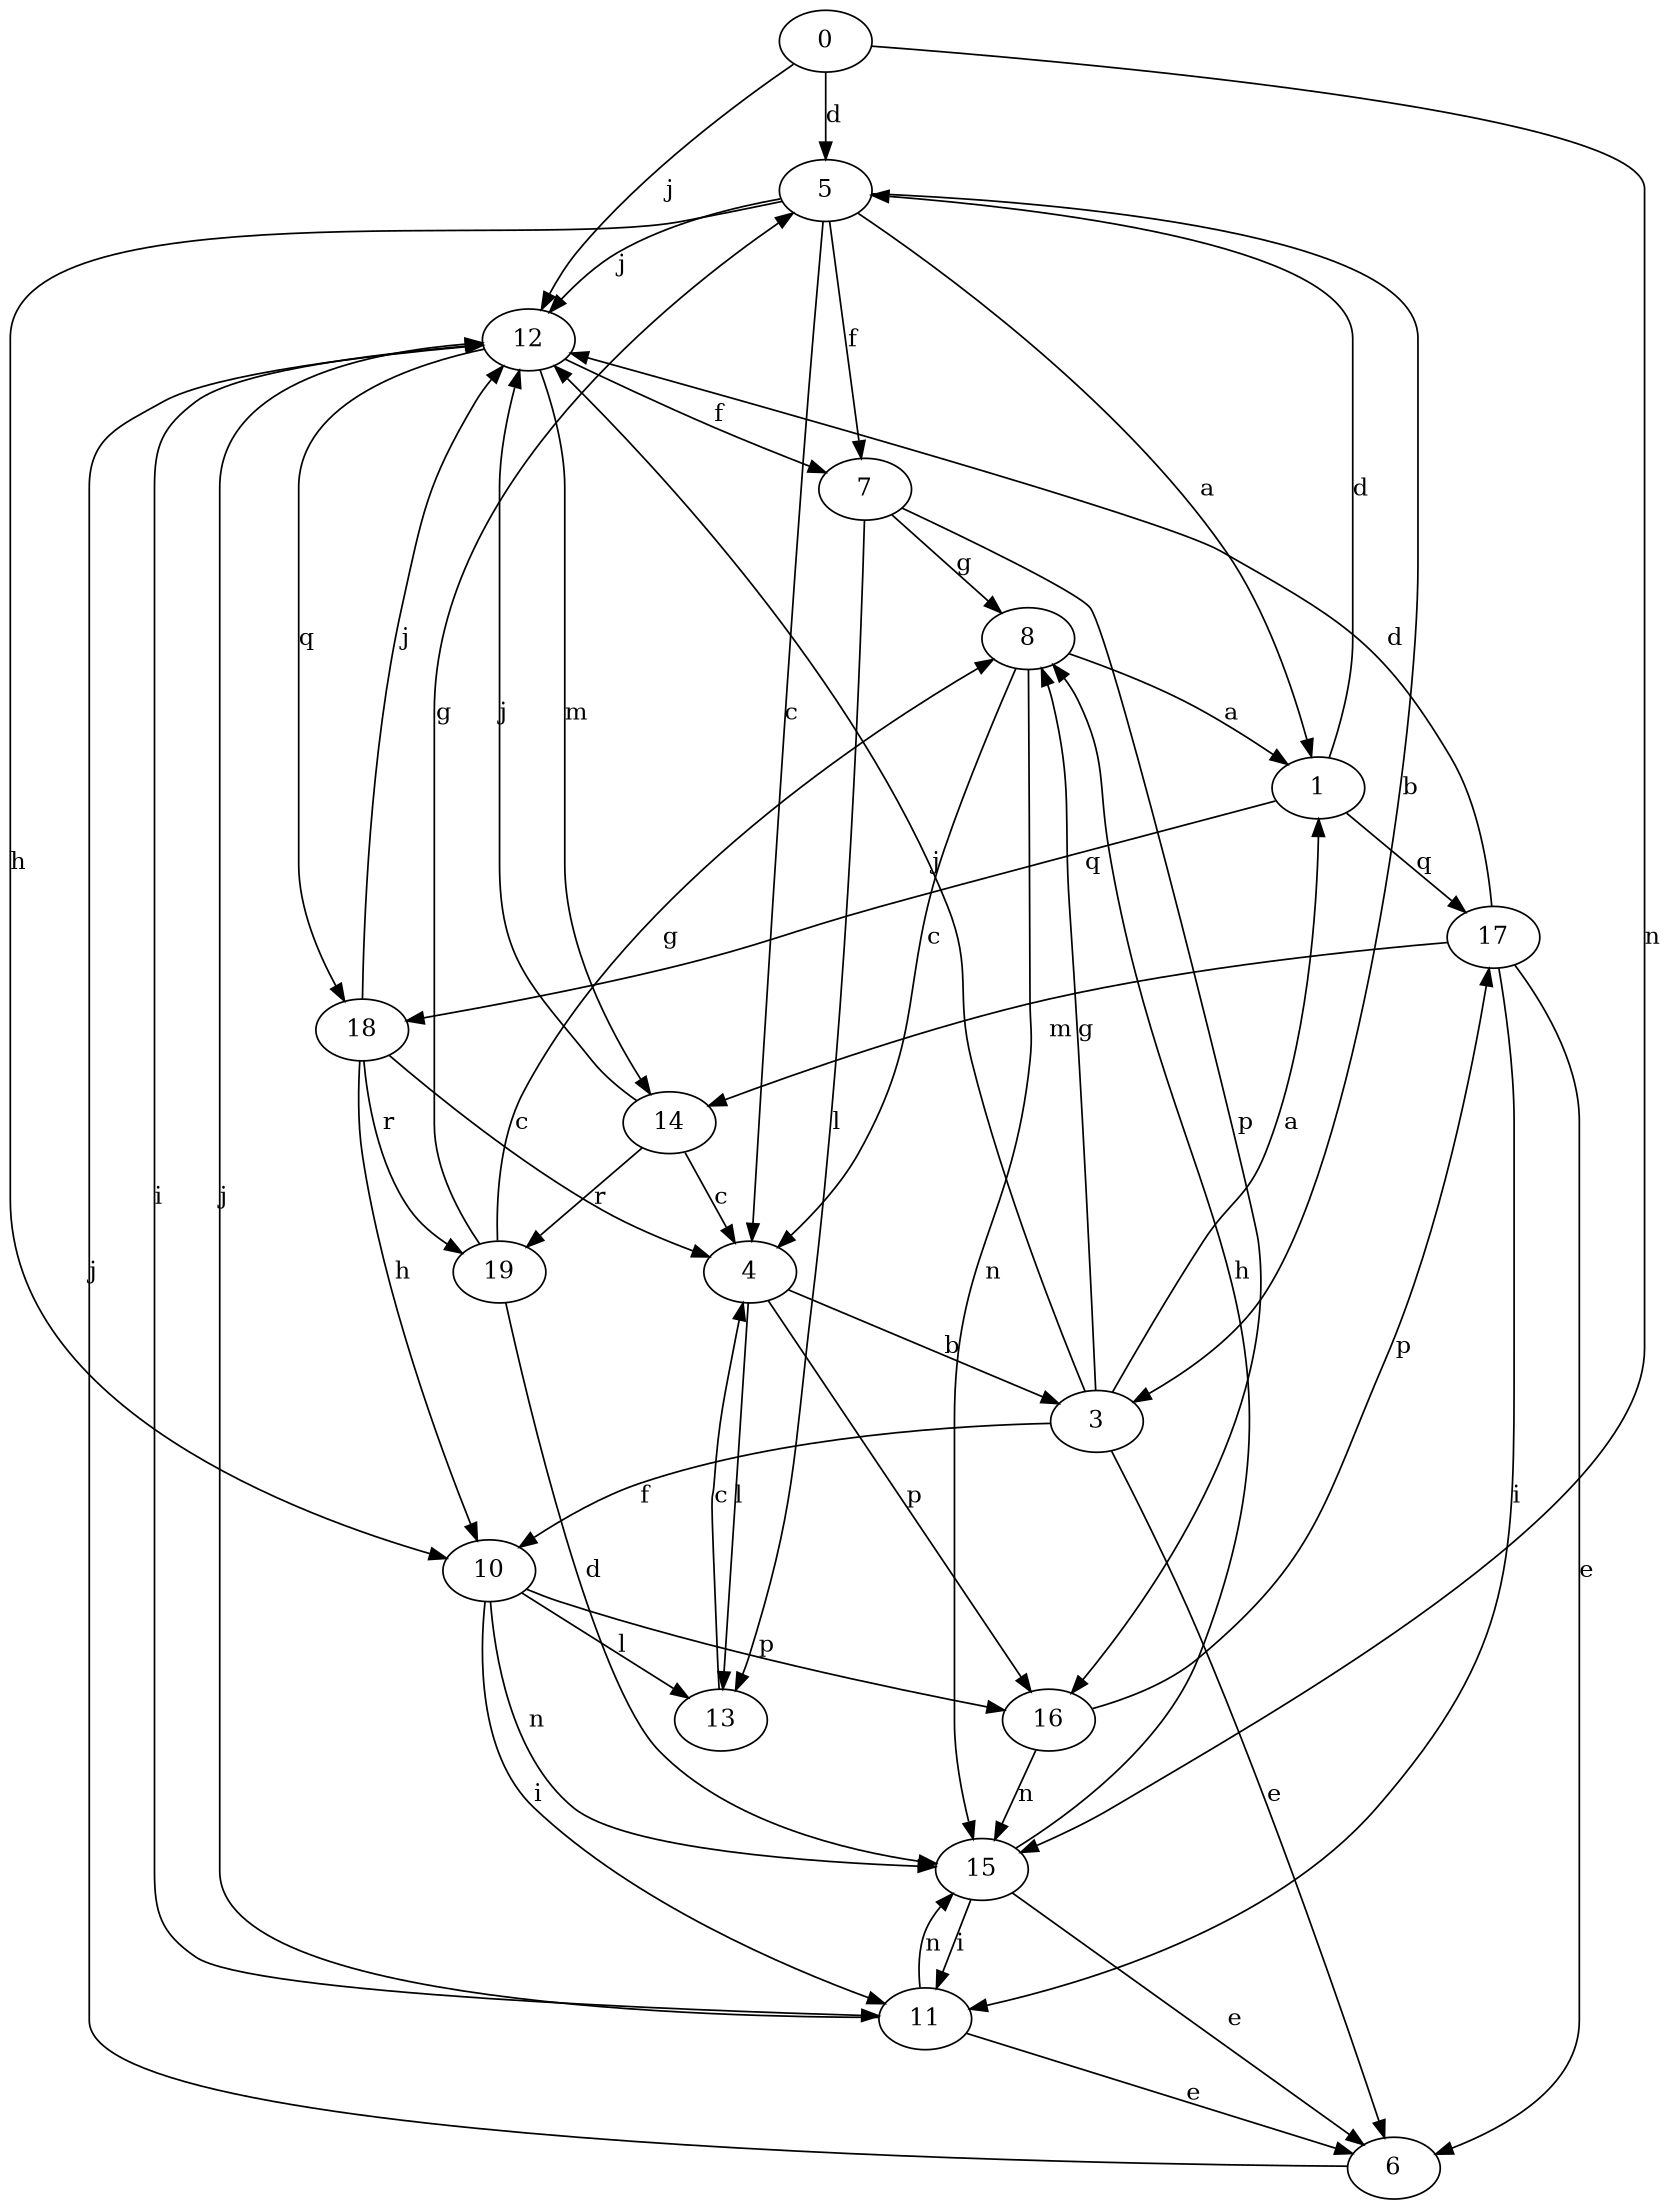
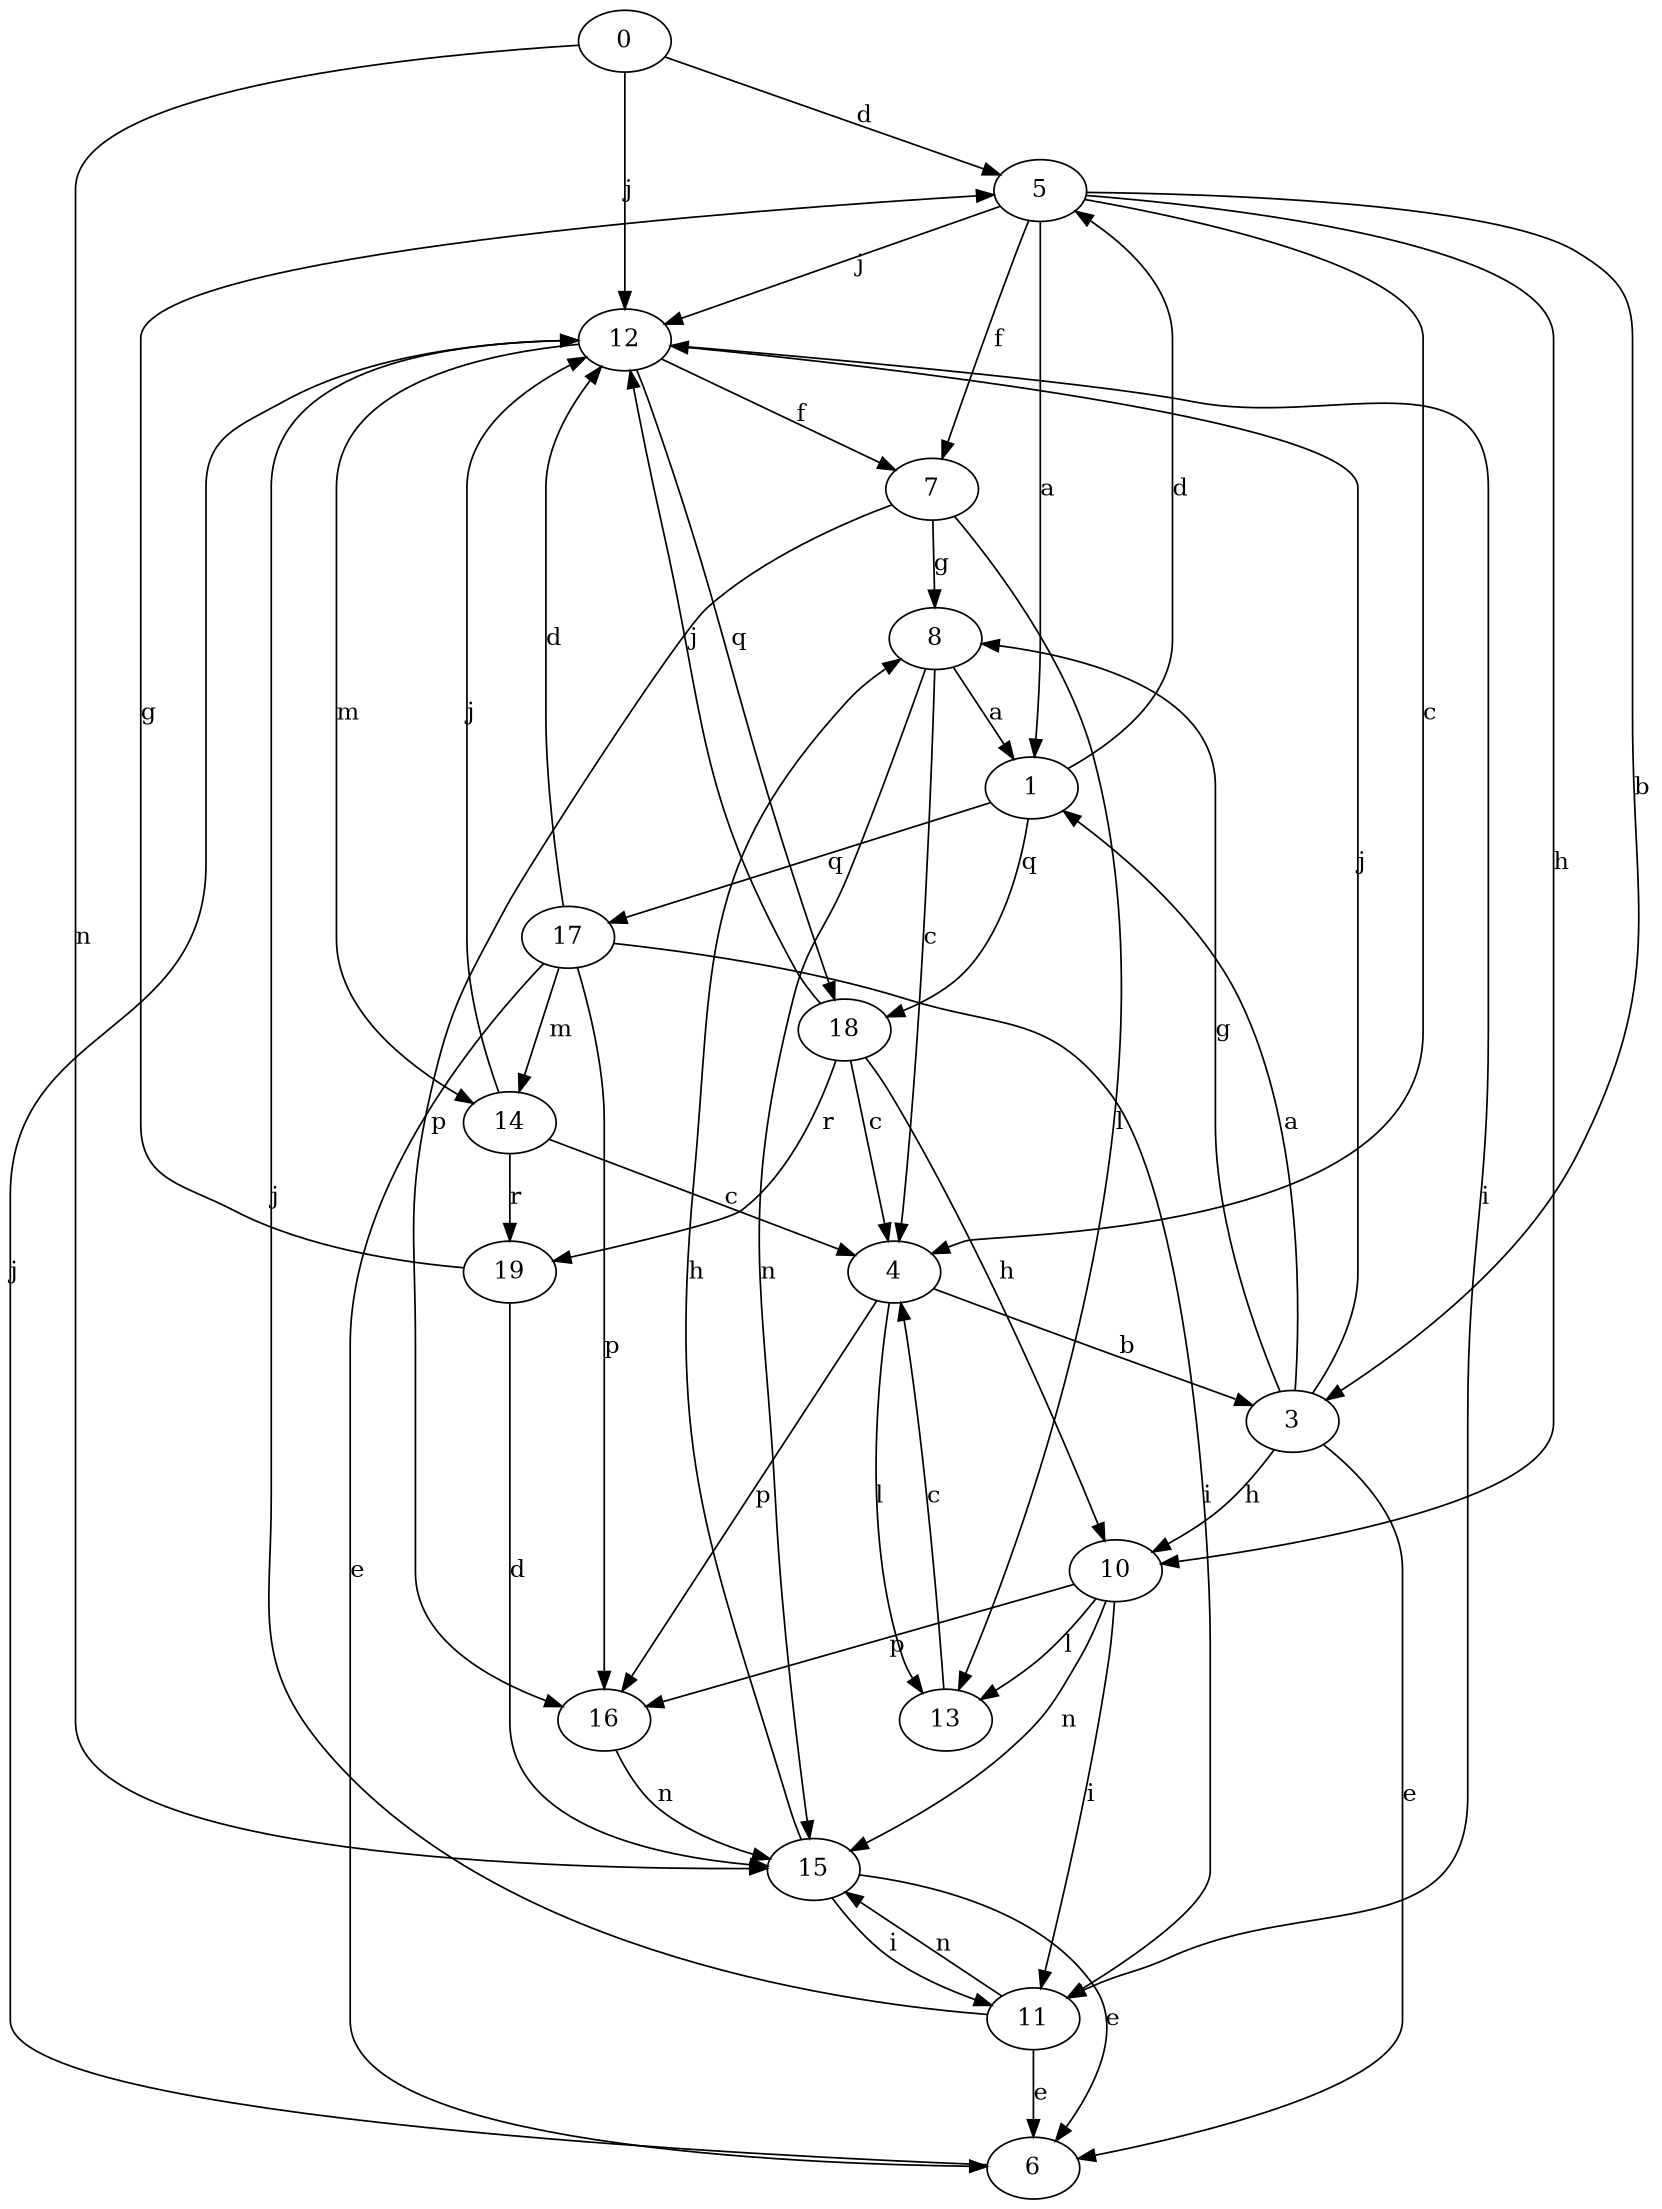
(668, 904) -> none
(1368, 1400) -> (604, 1318)
(645, 1496) -> (1253, 1496)
